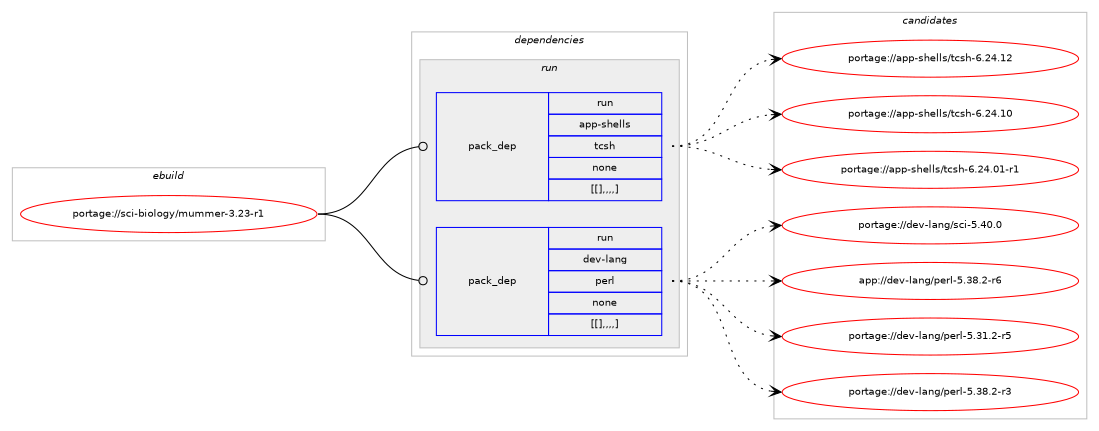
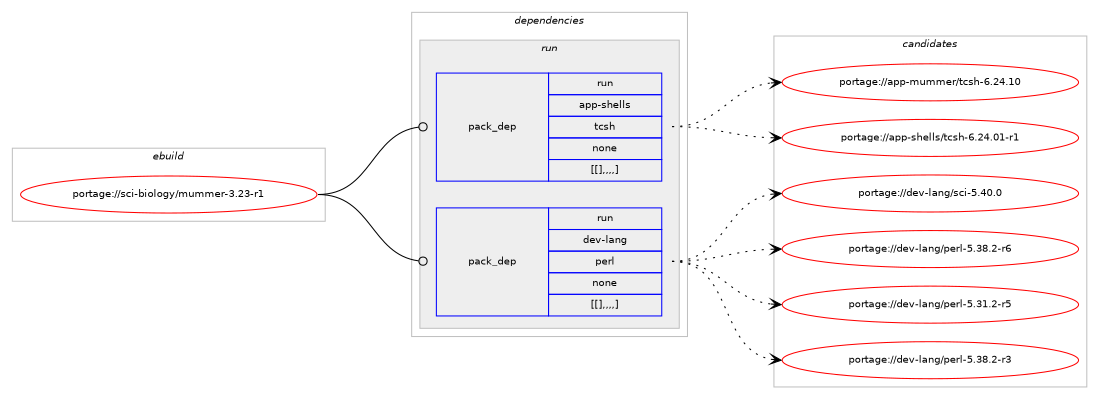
(930, 59) -> none
(930, 114) -> (930, 82)
(930, 281) -> (930, 249)
